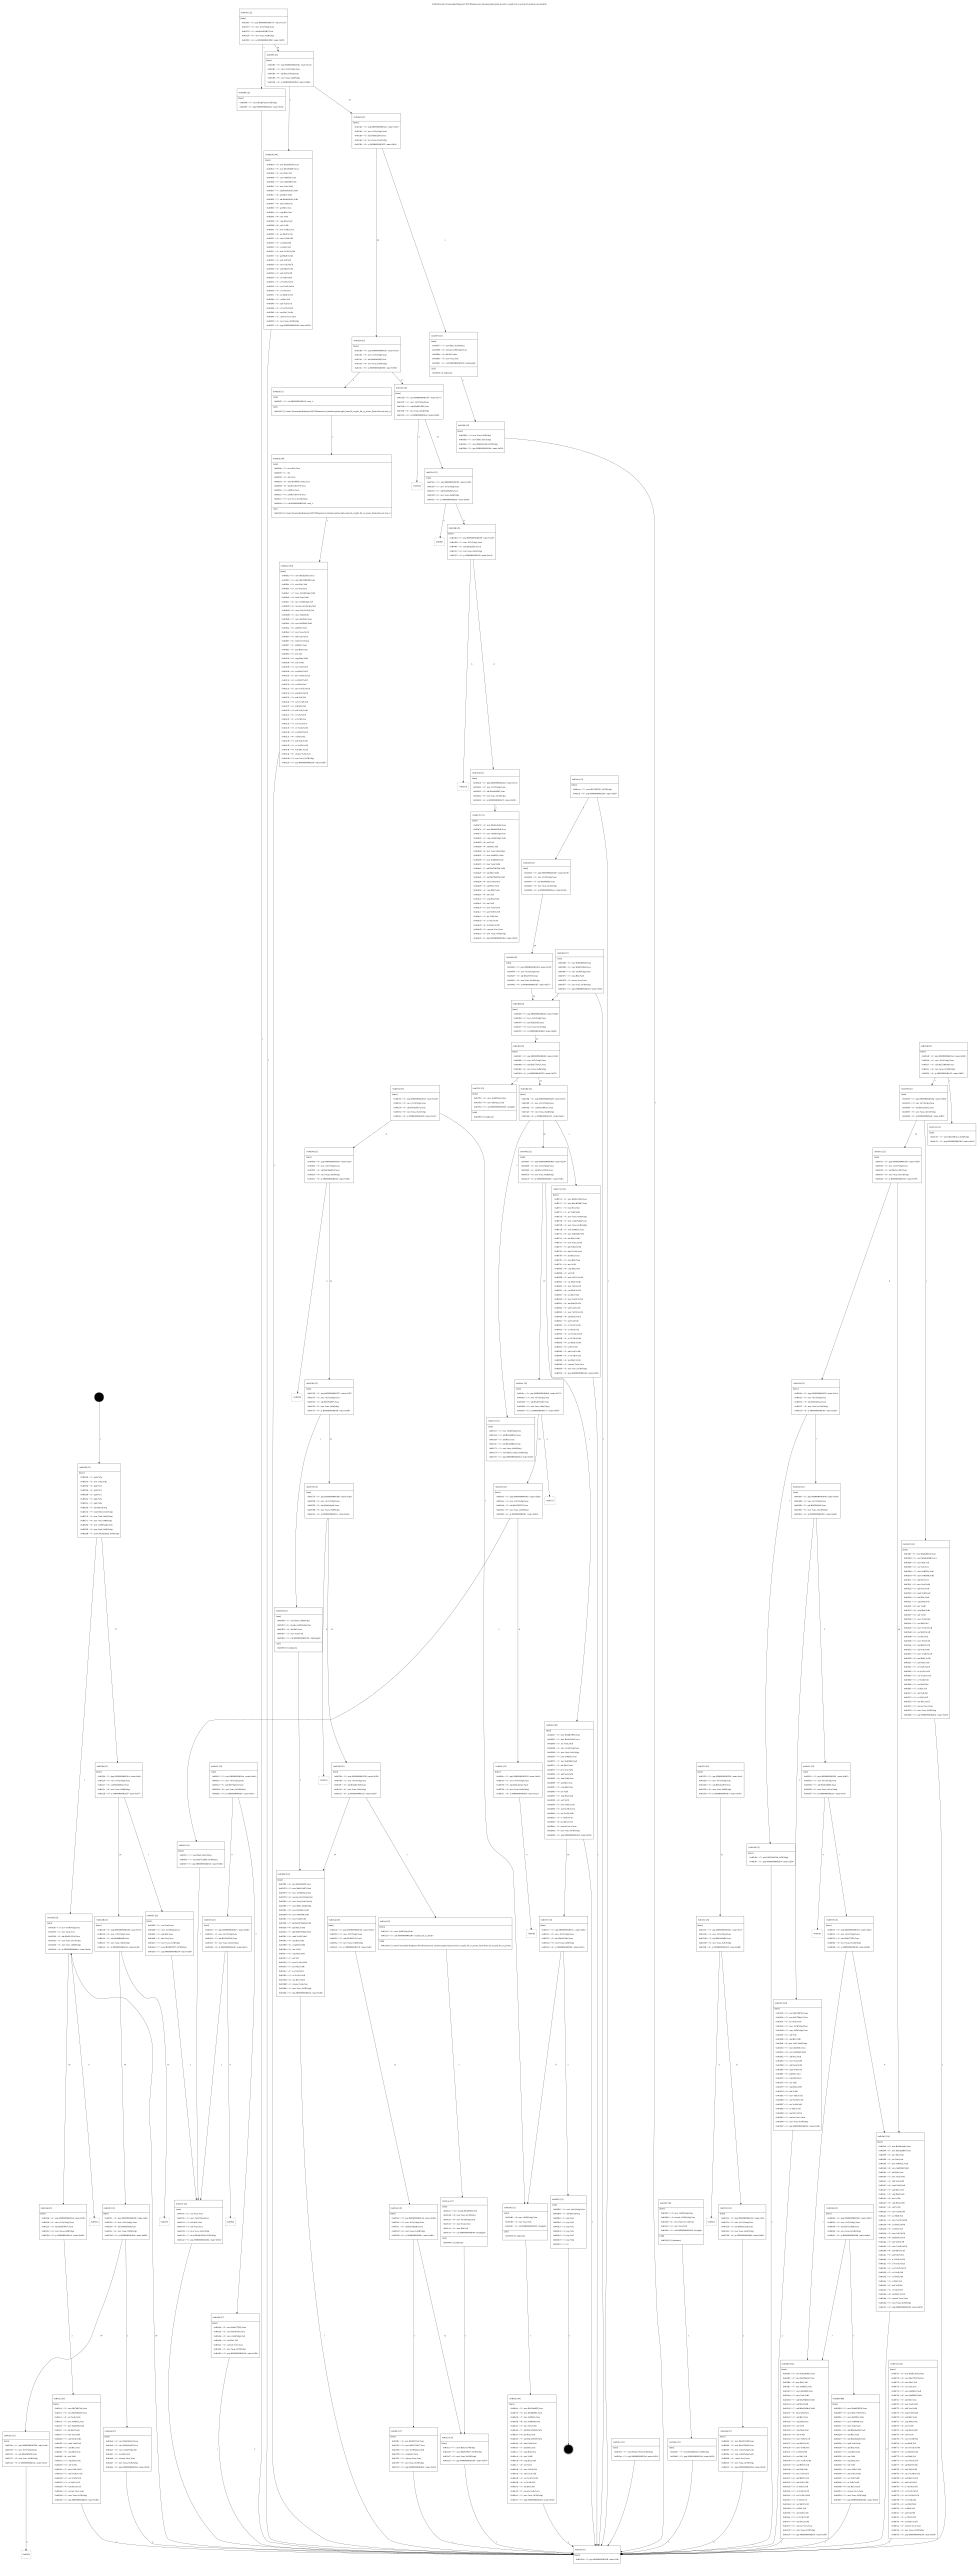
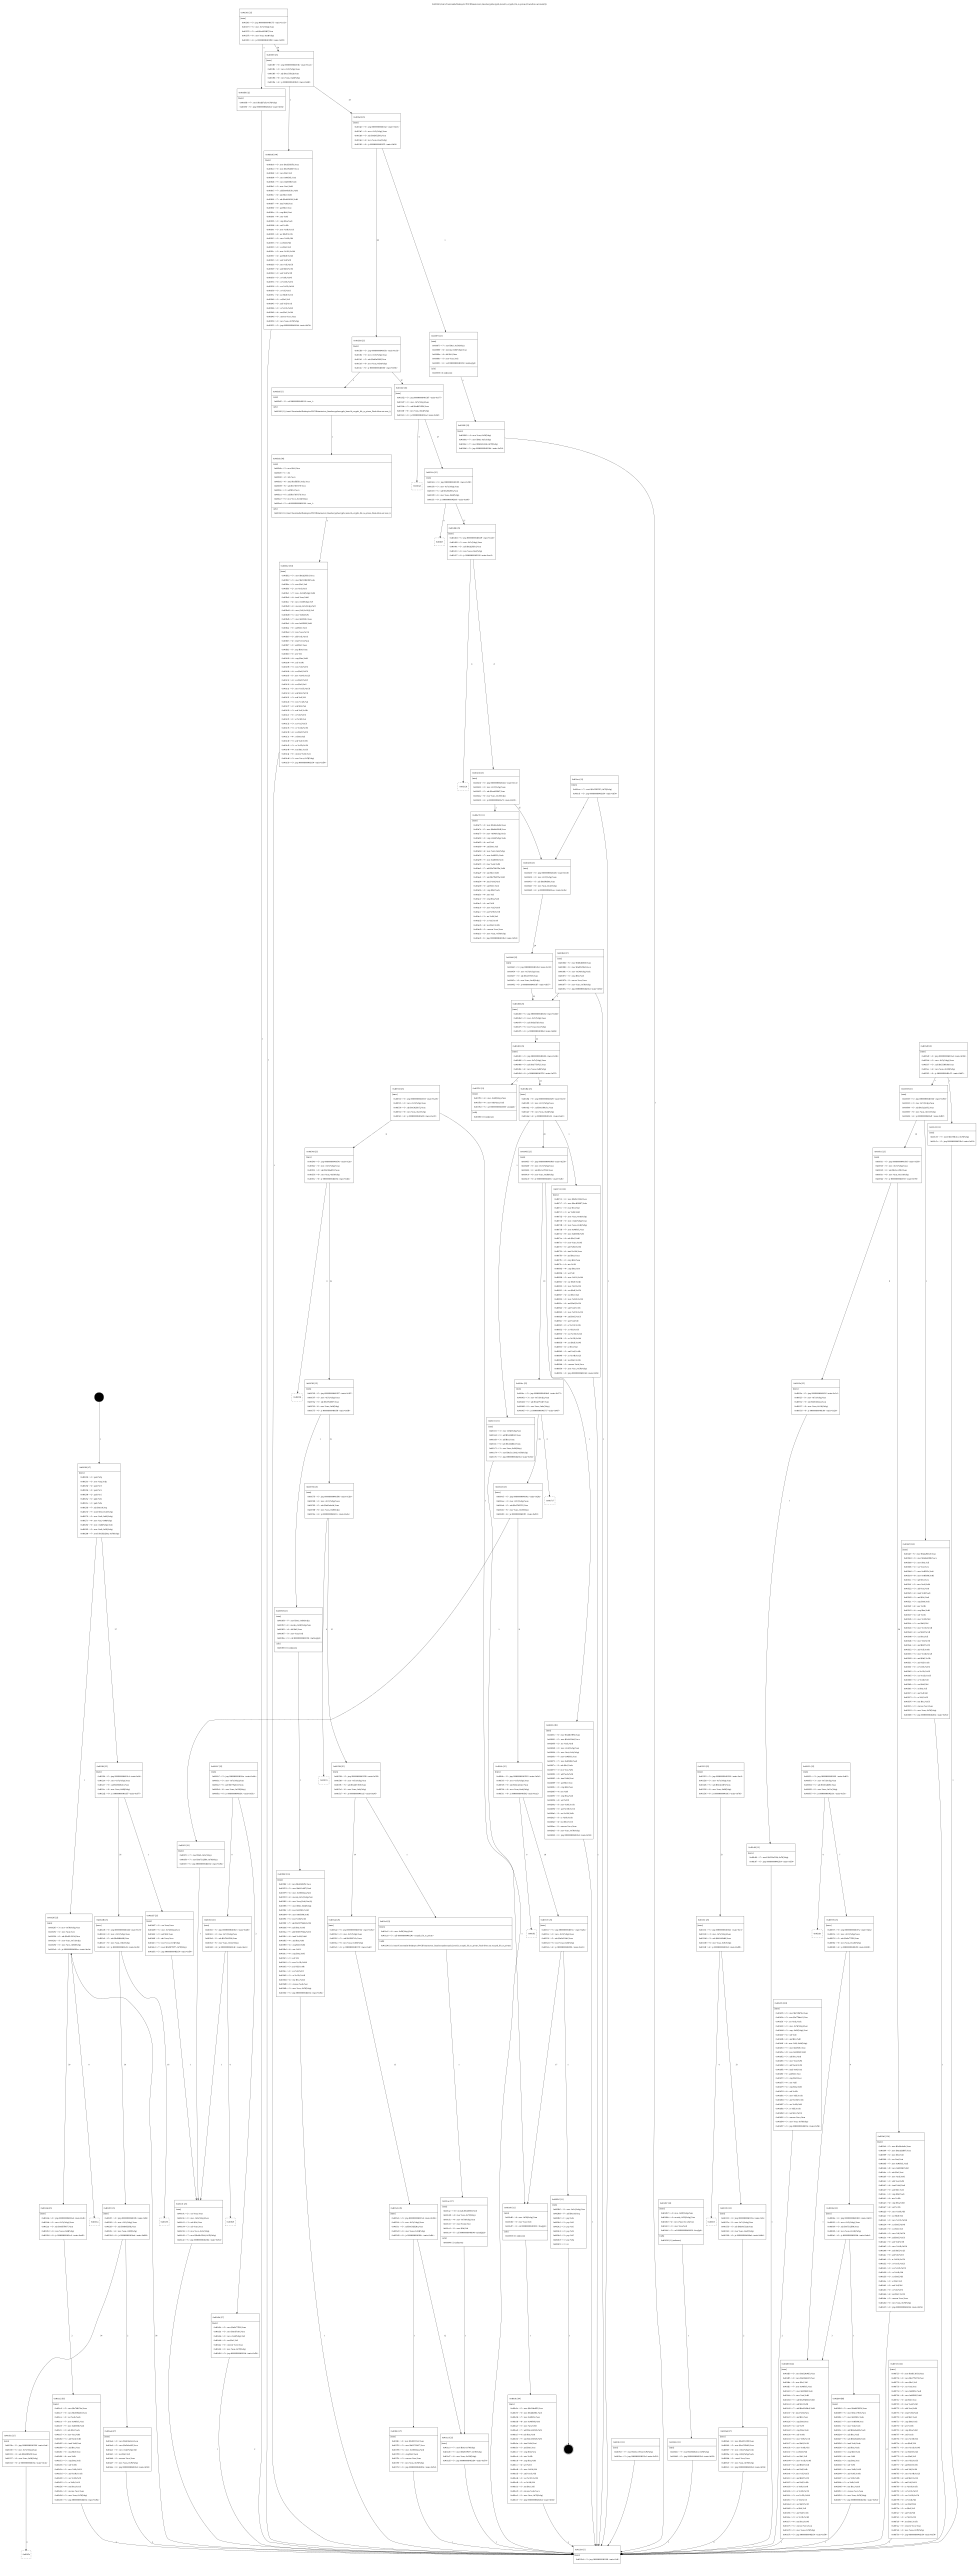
none -> (530, 830)
(816, 1501) -> none
(337, 1833) -> (353, 1856)
(565, 1877) -> (540, 1856)
none -> (952, 2005)
none -> (511, 2031)
(868, 2041) -> (849, 2077)
